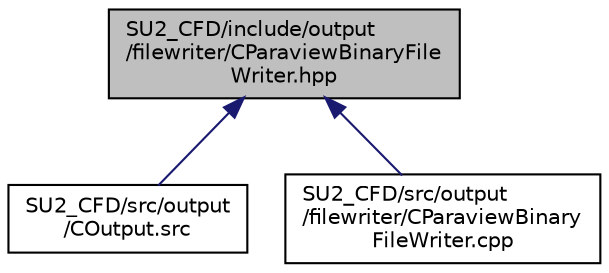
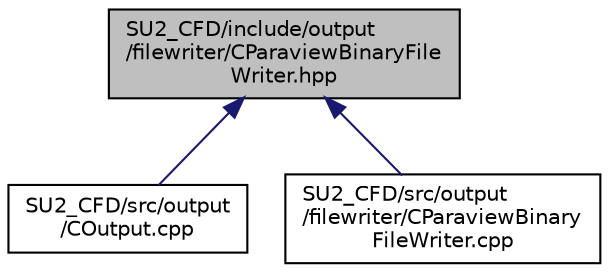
(128, 219) -> (128, 219)
